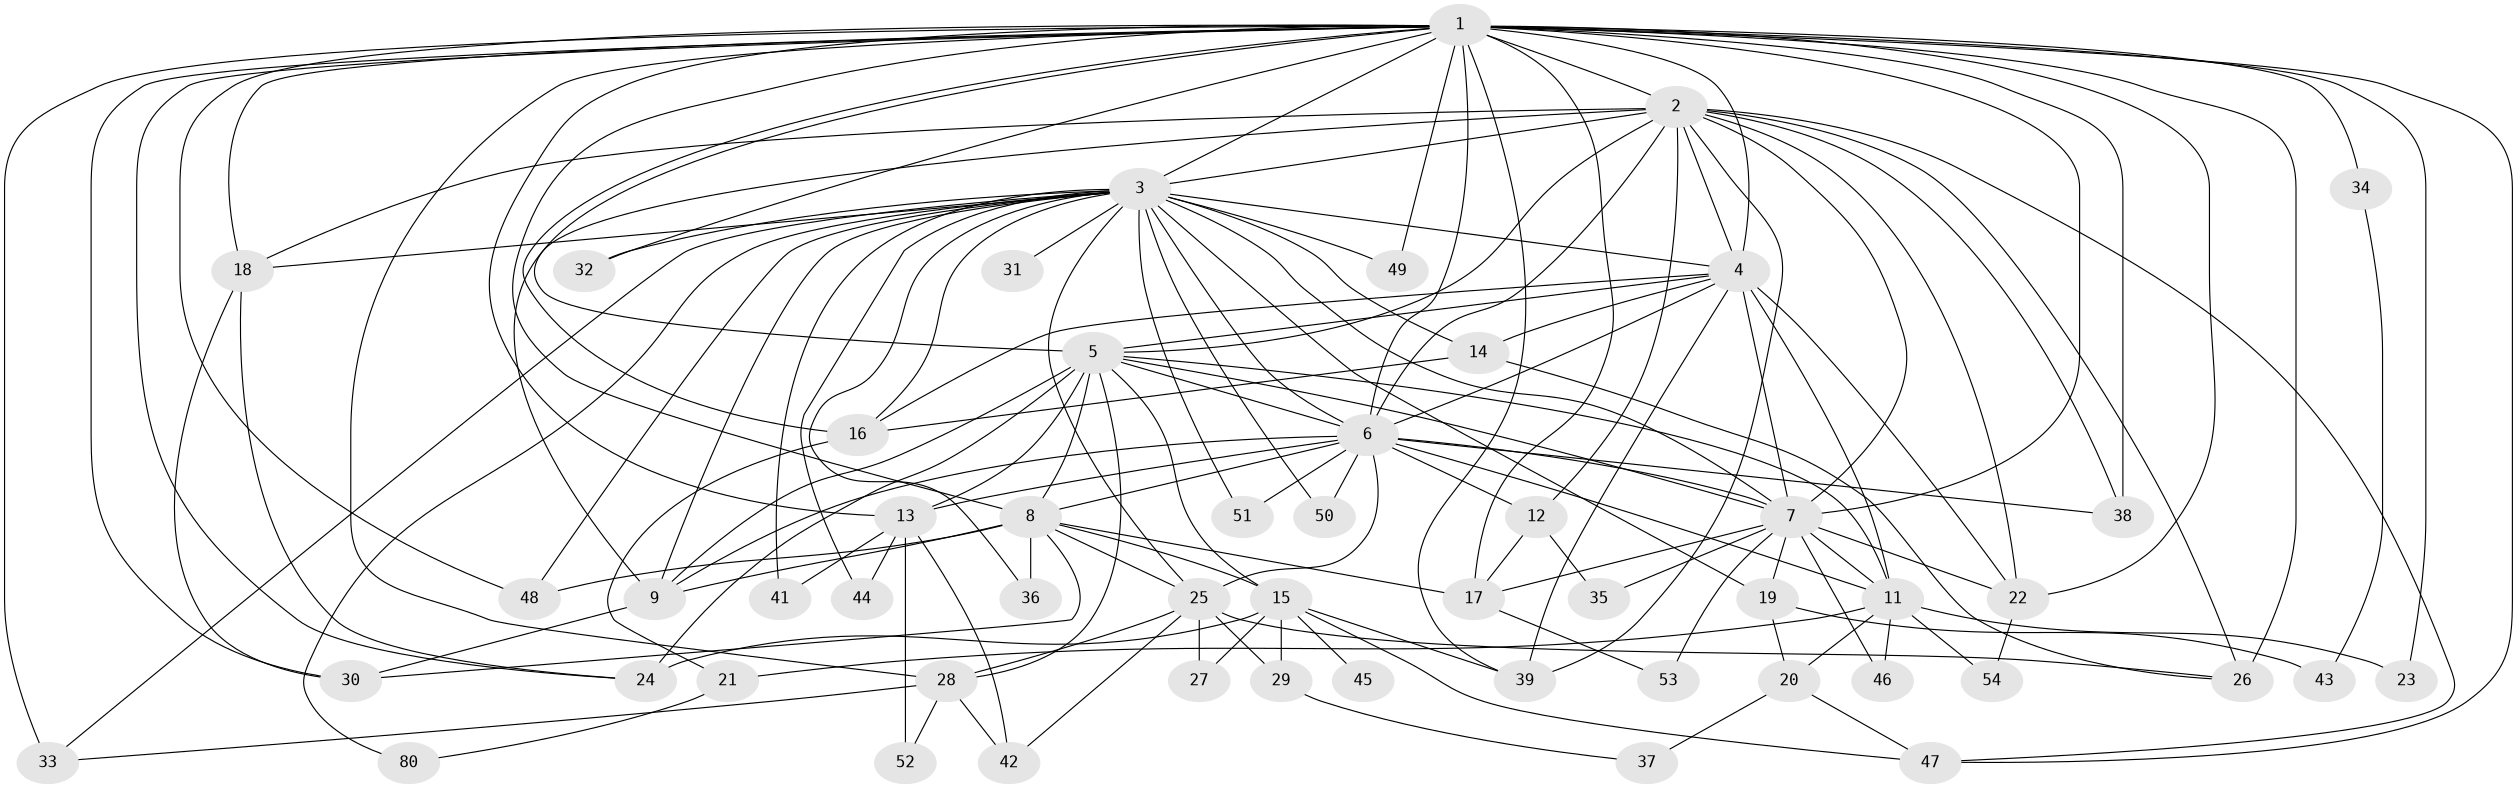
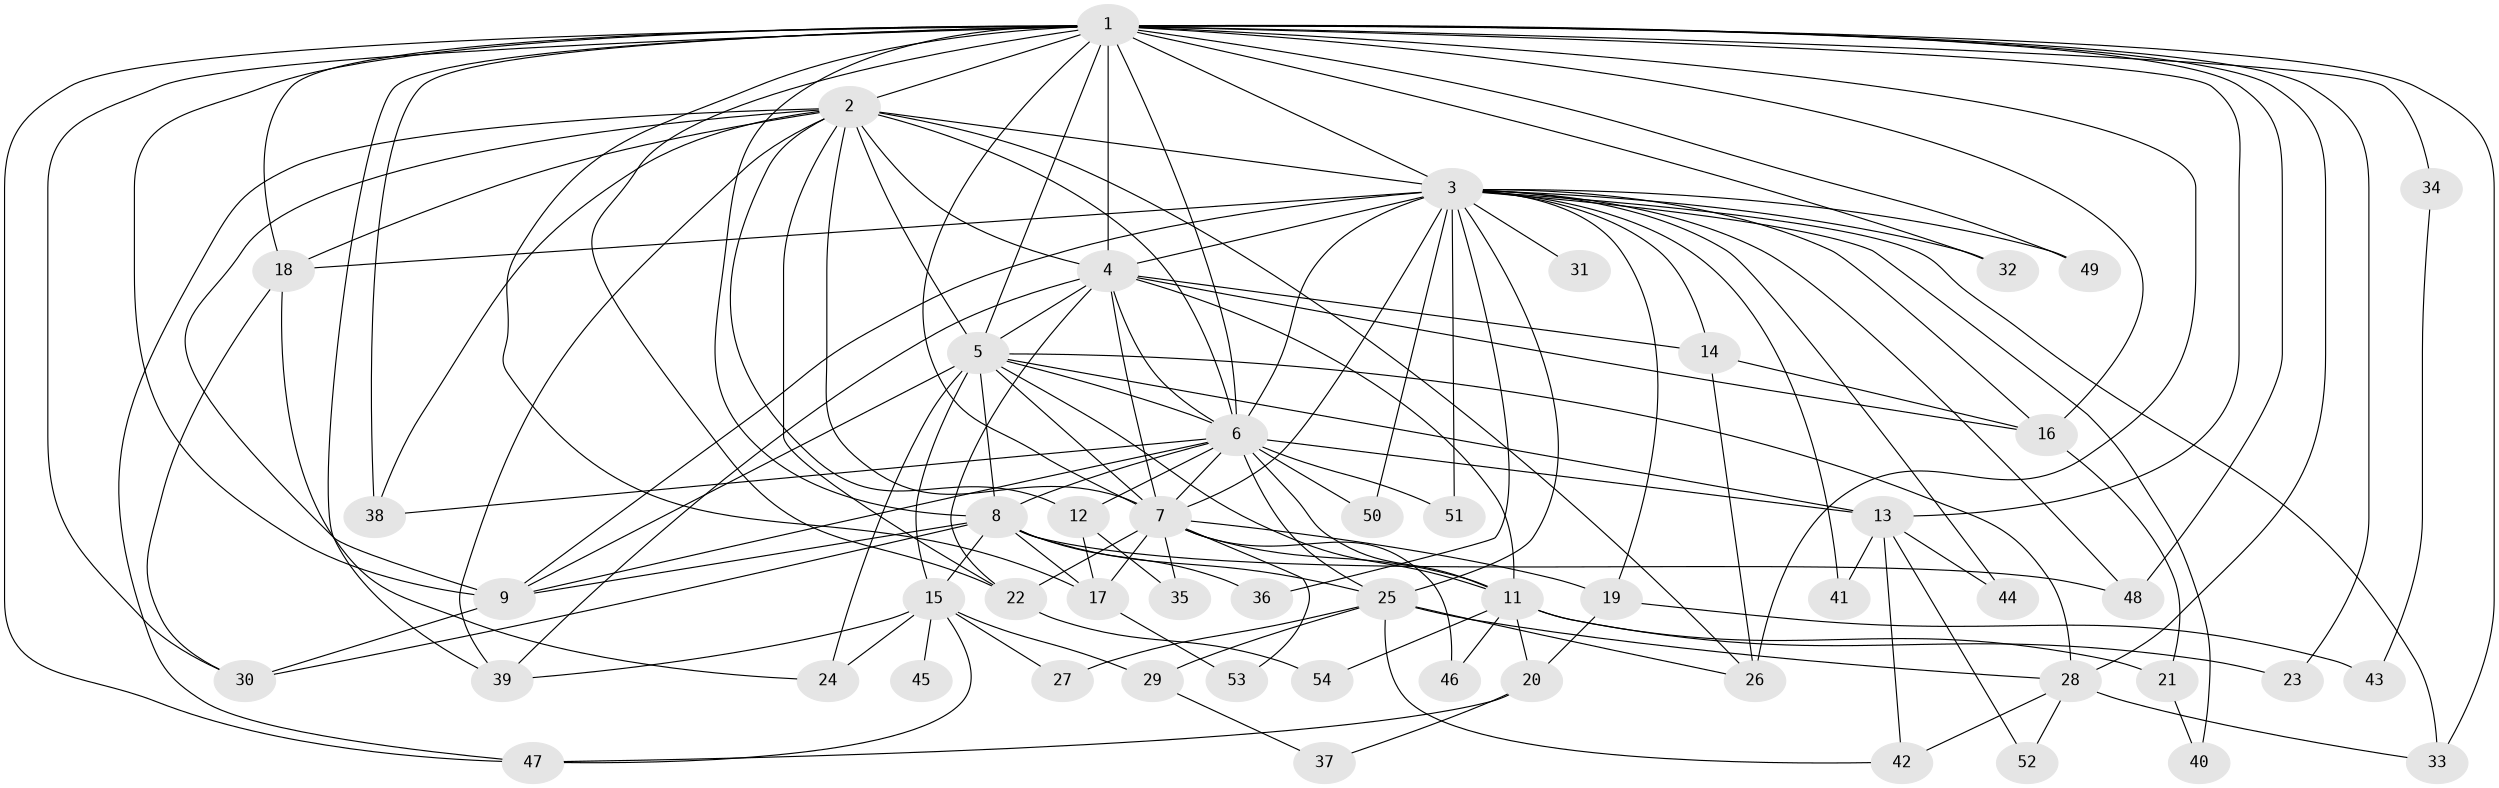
(181, 90) -> (281, 83)
(409, 763) -> (2199, 763)
